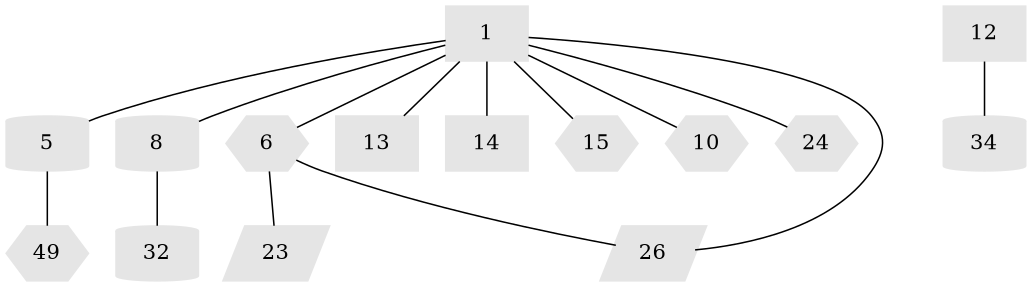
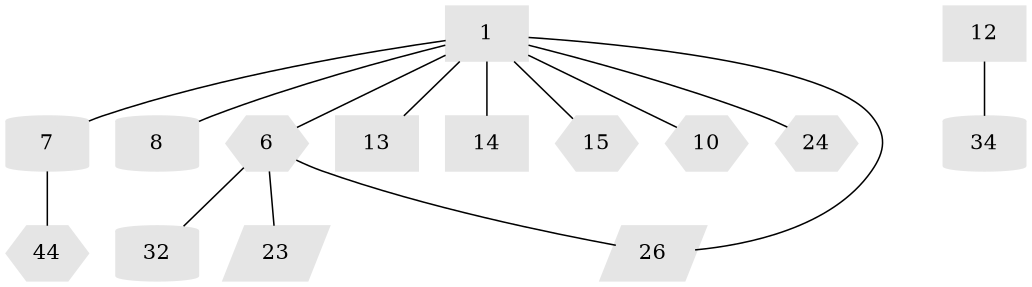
(47, 143) -> (47, 143)
(157, 199) -> (214, 197)
(47, 253) -> (47, 253)
